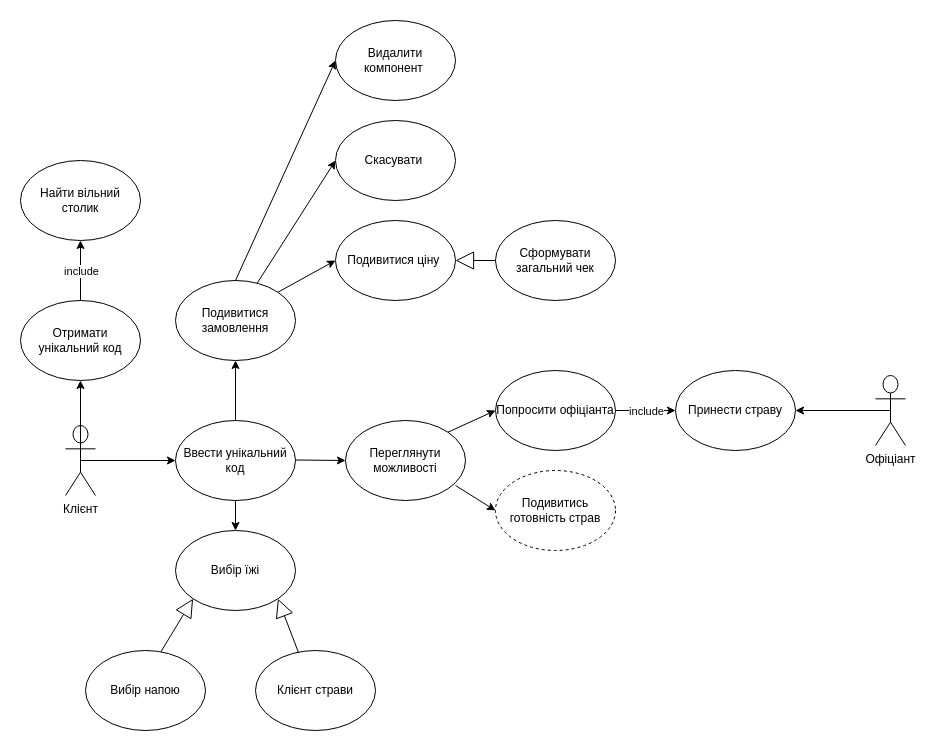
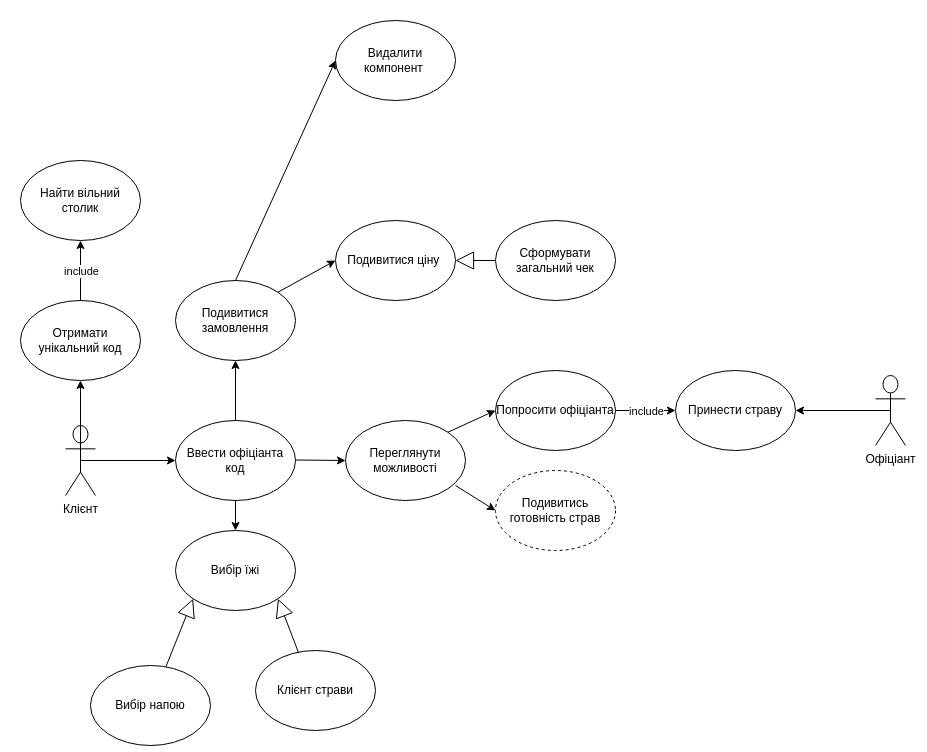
(396, 161) -> none
(294, 225) -> none
(236, 461) -> (236, 461)
(146, 691) -> (151, 706)
